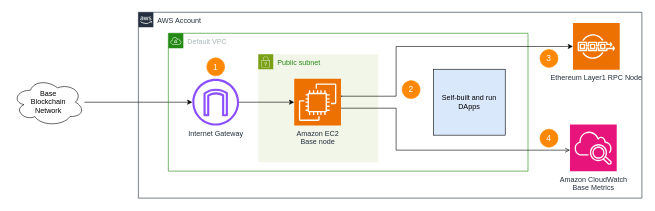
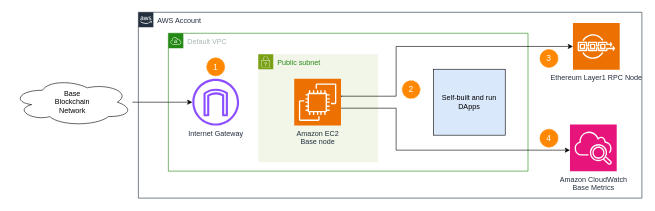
(411, 90) -> (411, 90)
(48, 102) -> (72, 102)
(288, 102) -> none
(566, 150) -> (564, 150)
